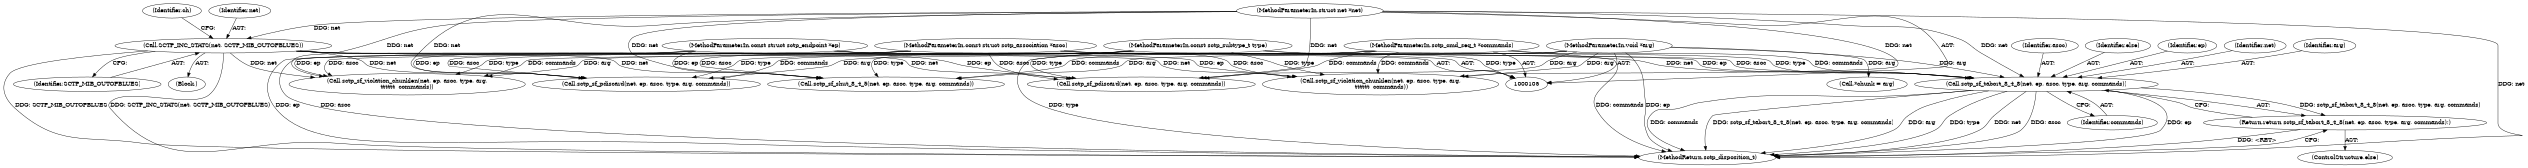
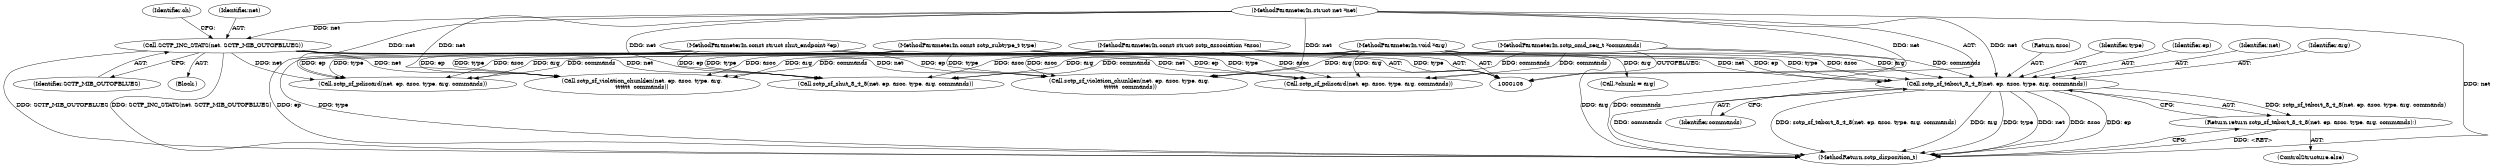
(765, 46) -> (763, 46)
(2045, 46) -> (2051, 46)
(2118, 46) -> (2122, 46)
(1530, 63) -> (1680, 63)
(1658, 105) -> (1595, 105)
(629, 134) -> none
